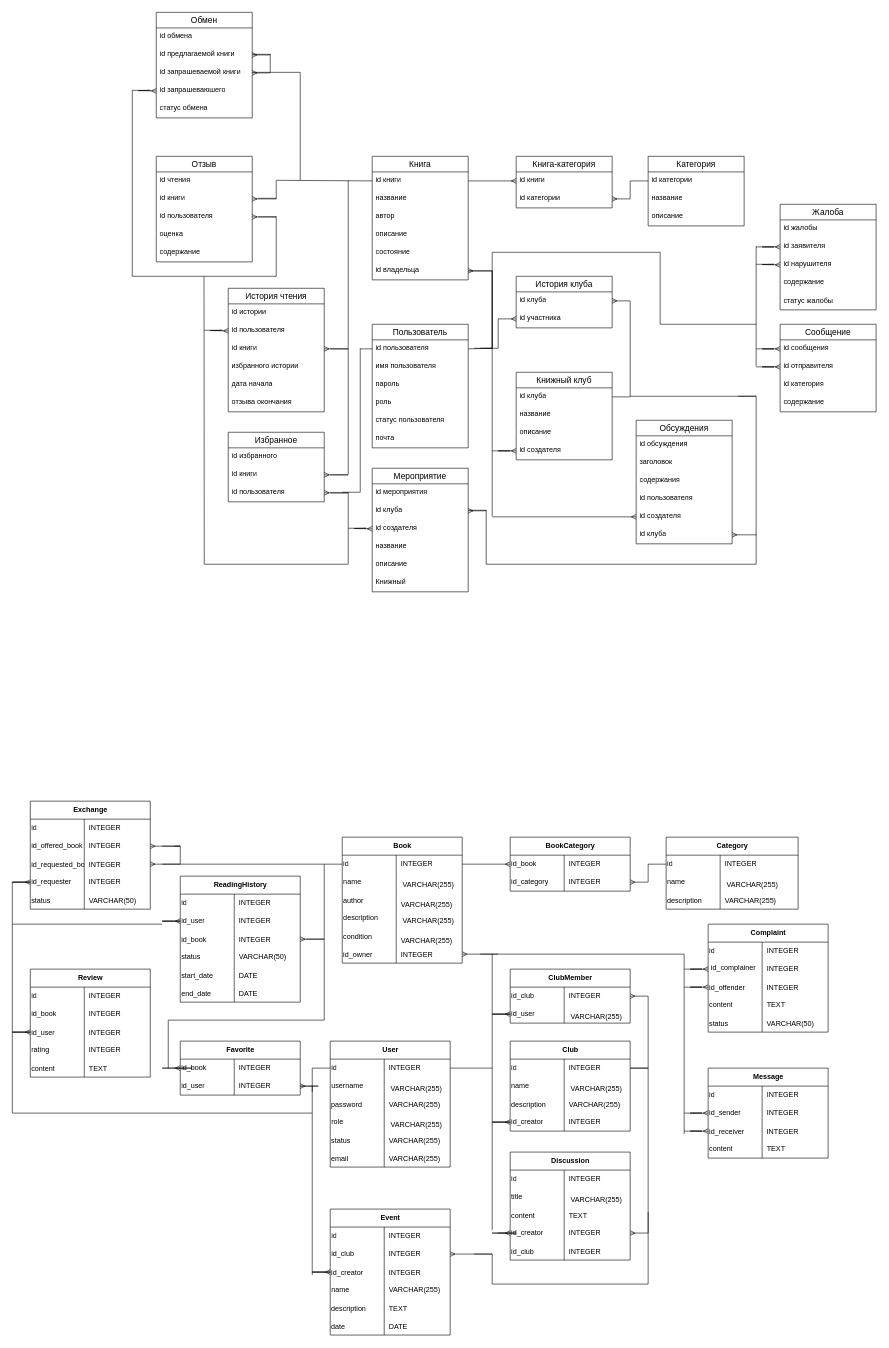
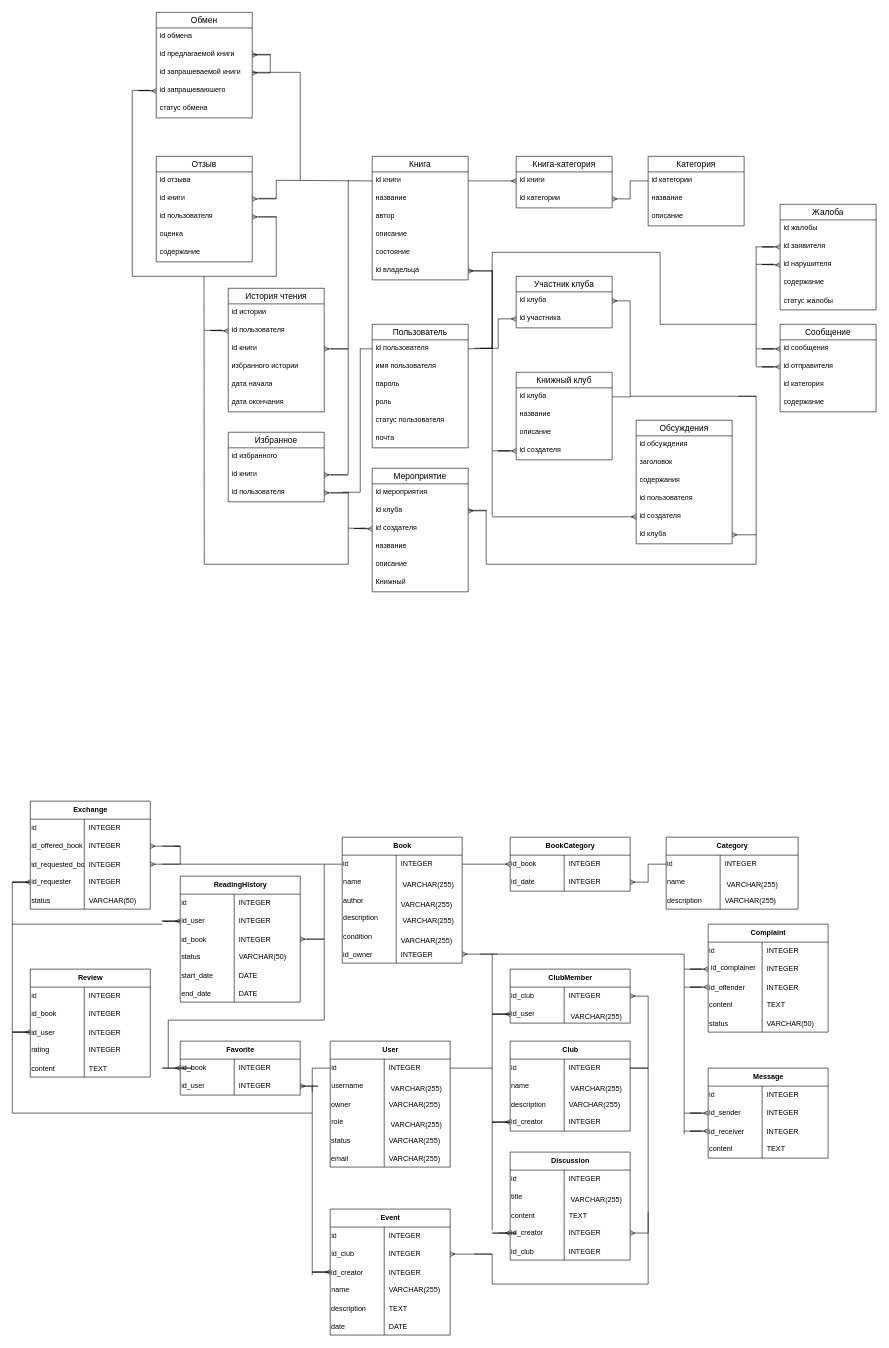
(176, 180) -> (176, 180)
(564, 285) -> (564, 285)
(263, 402) -> (259, 402)
(533, 882) -> (525, 882)
(347, 1105) -> (341, 1105)
